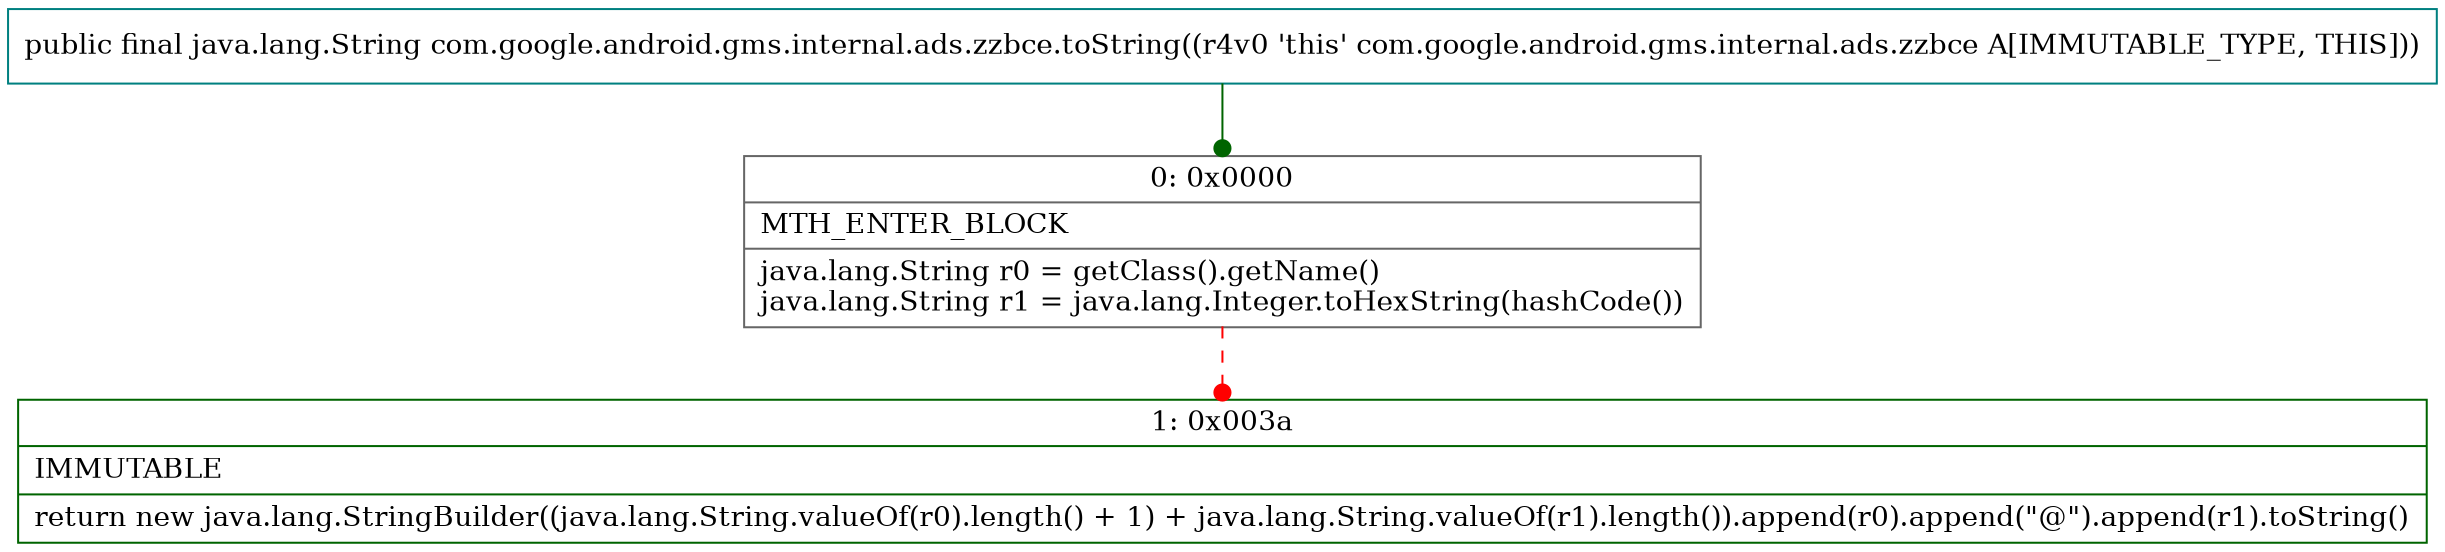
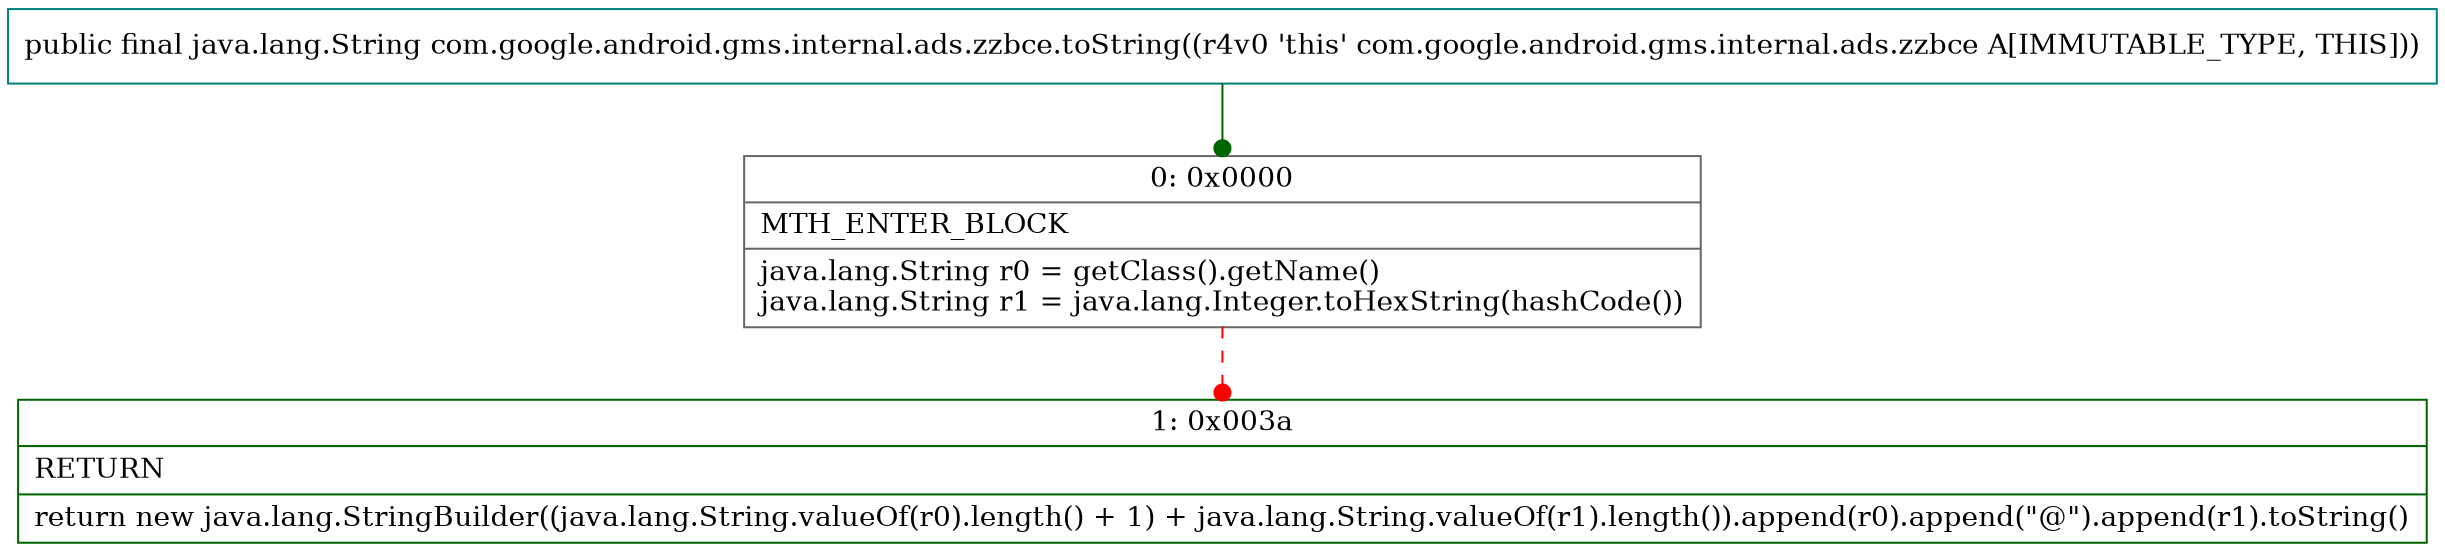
(129, 469) -> (100, 469)
